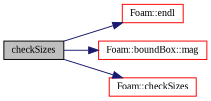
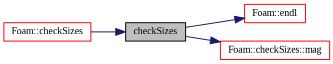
(153, 50) -> (275, 50)
(88, 67) -> (103, 32)
